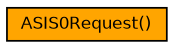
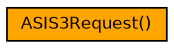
(87, 24) -> (87, 24)
